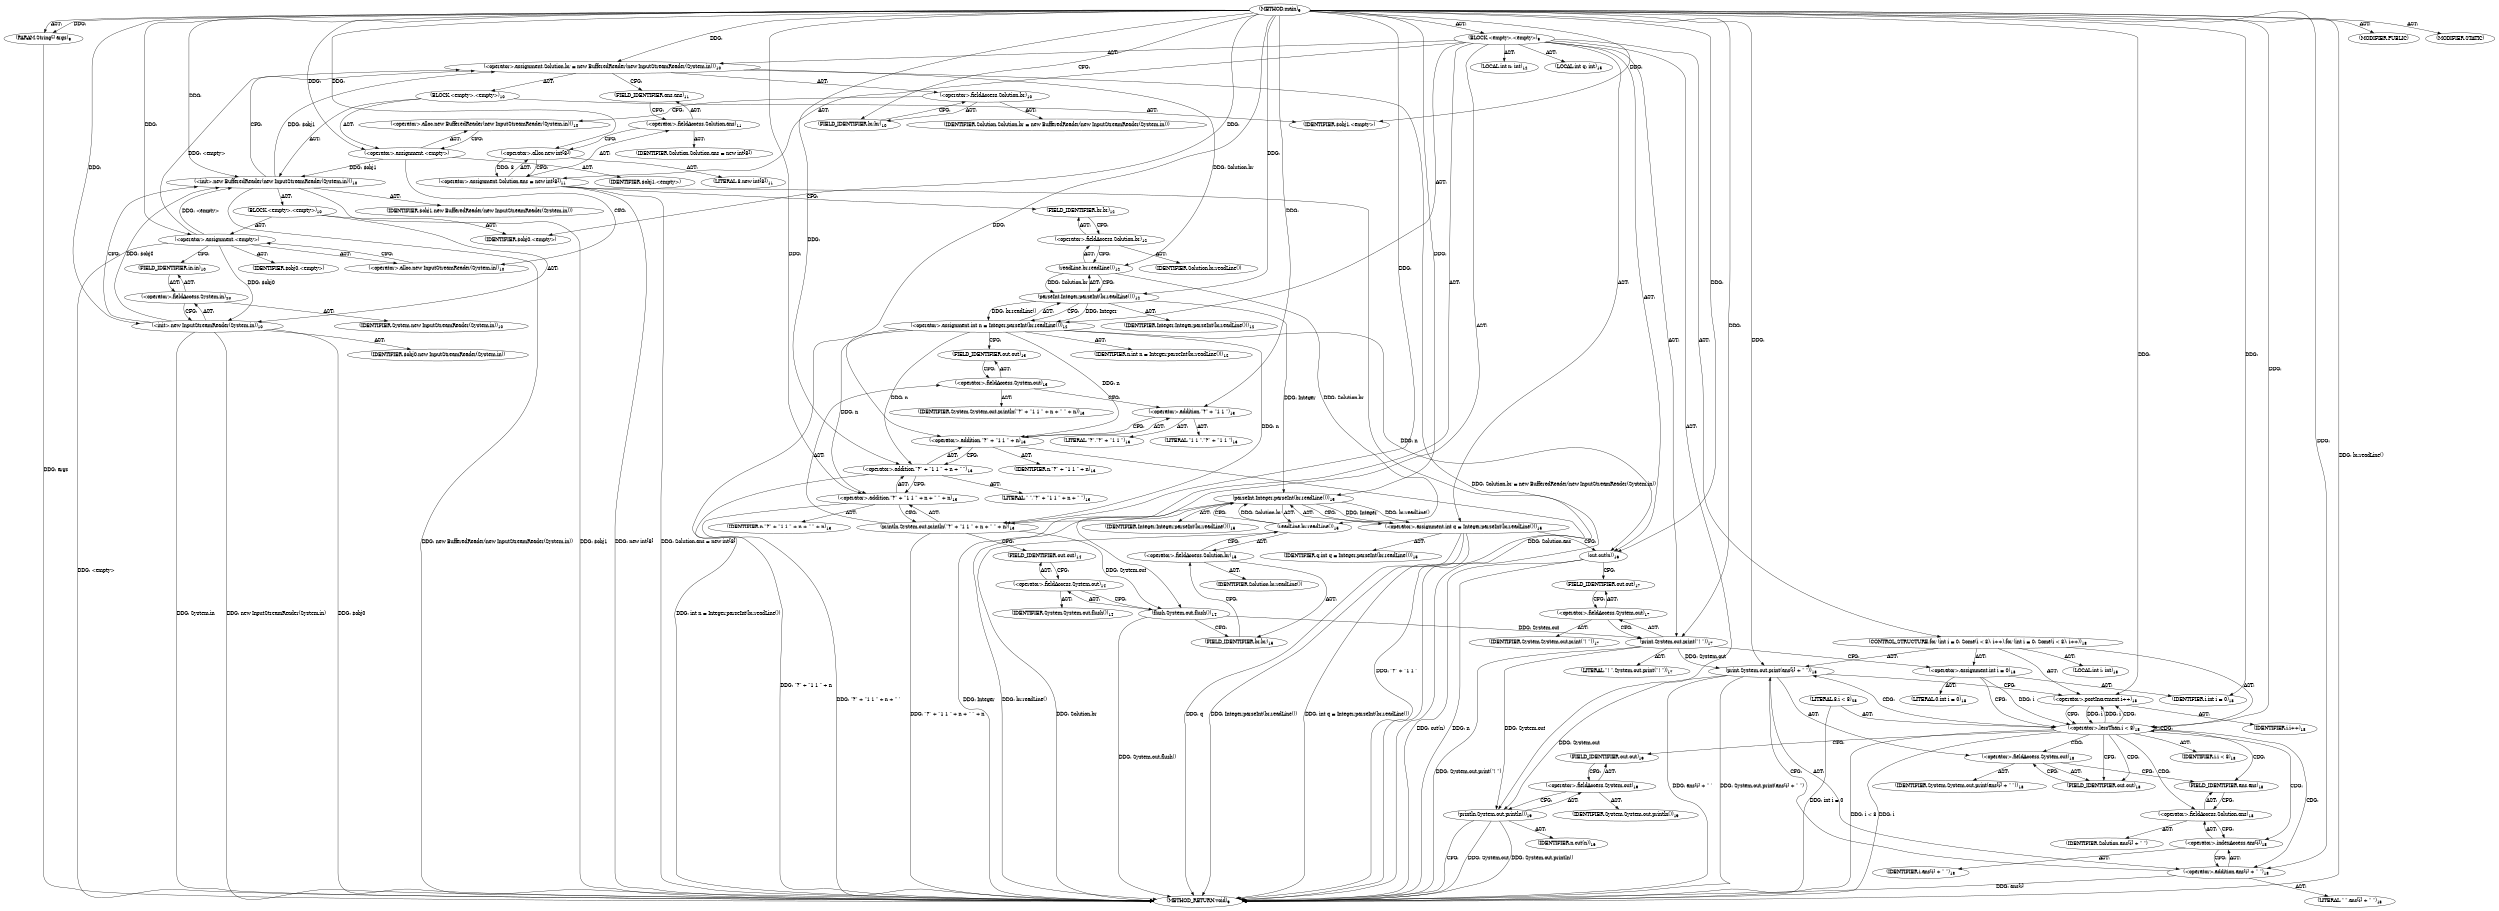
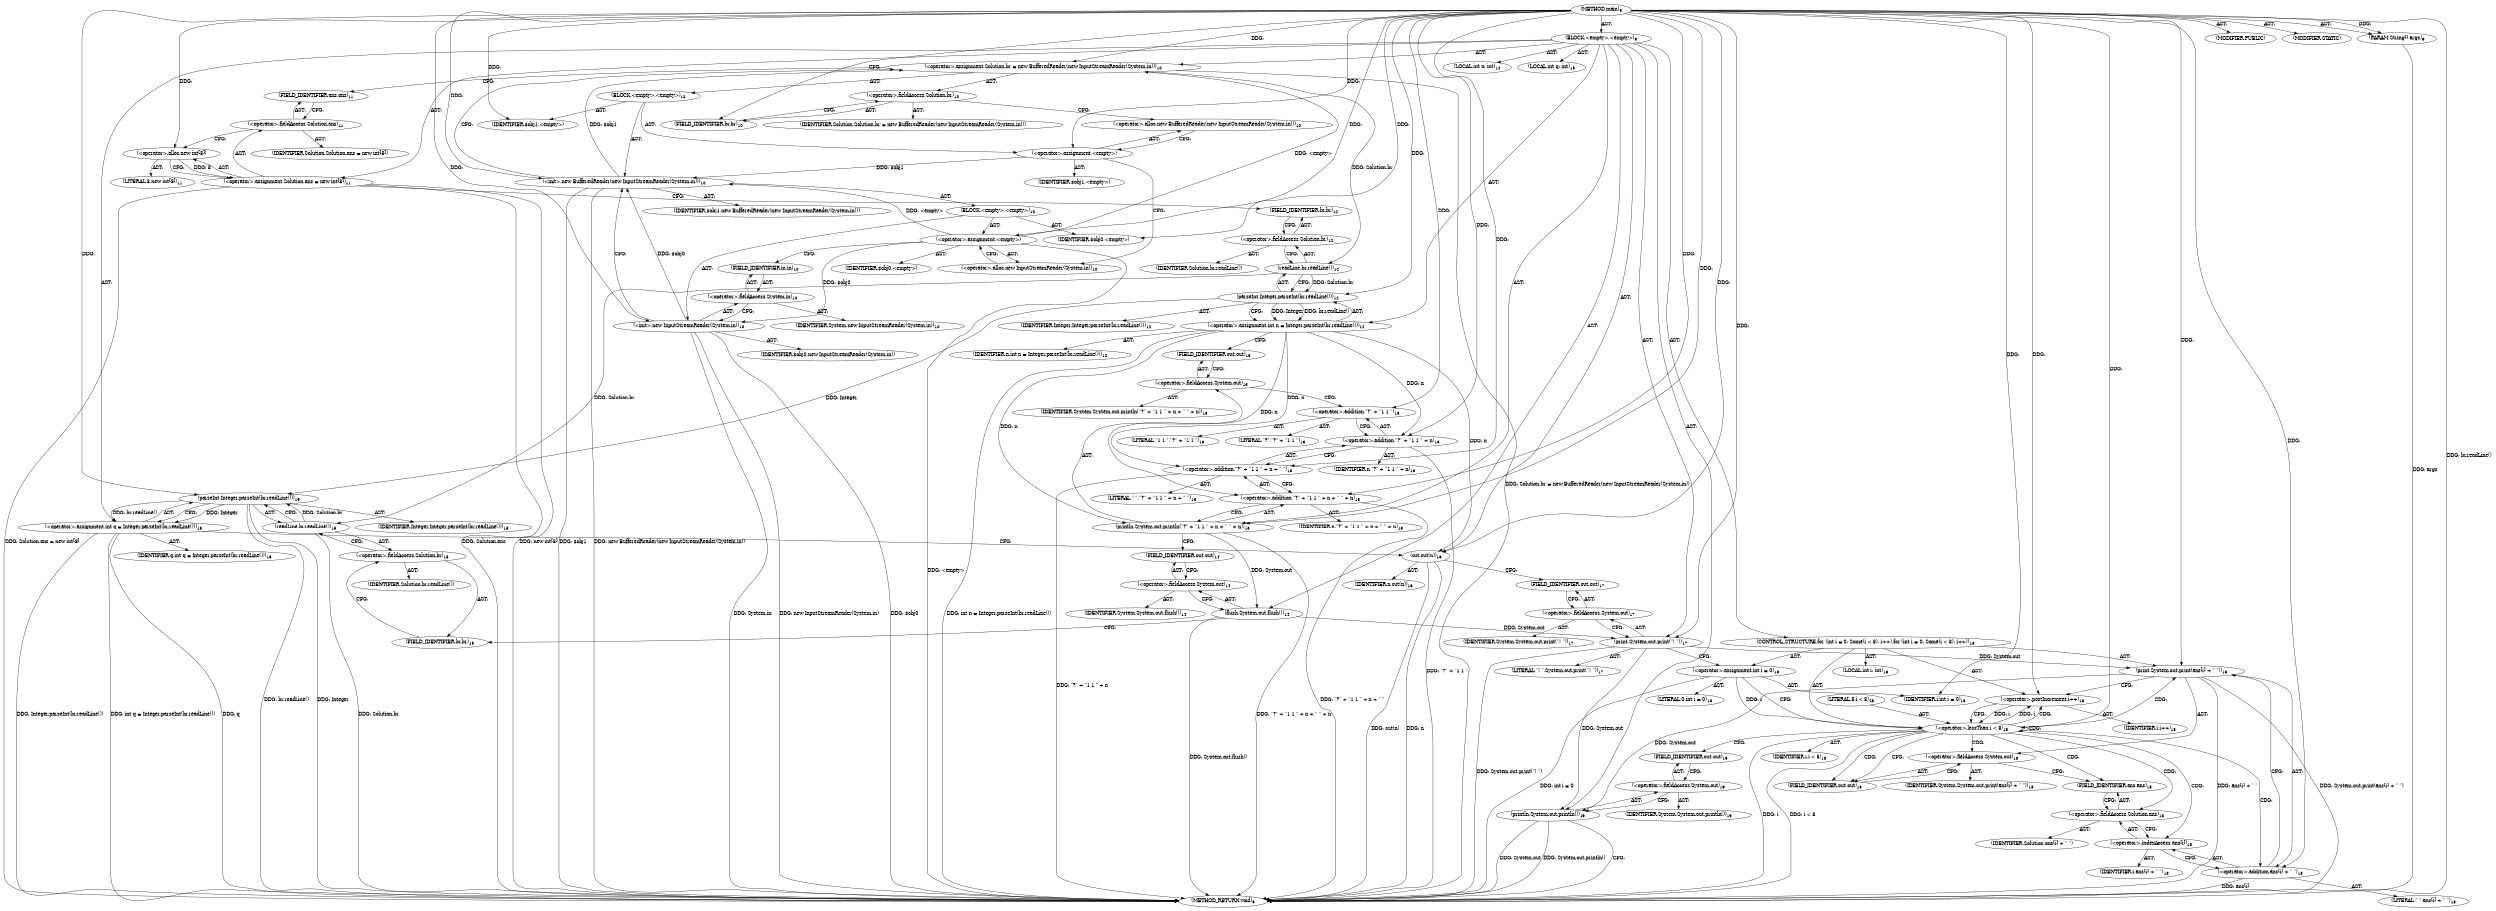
(229, 297) -> (795, 297)
(1529, 829) -> (1406, 570)
(1712, 891) -> (1487, 821)
